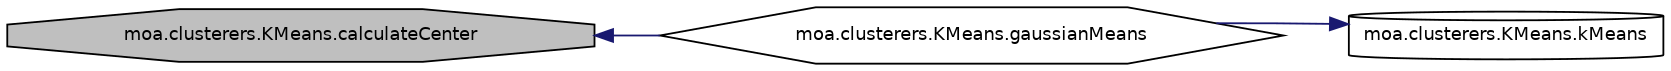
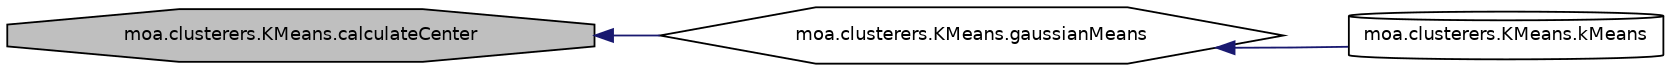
(1273, 23) -> (1291, 48)
